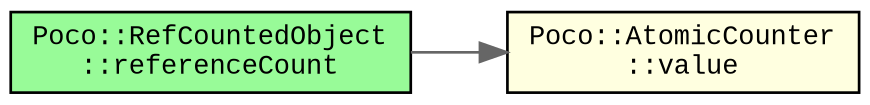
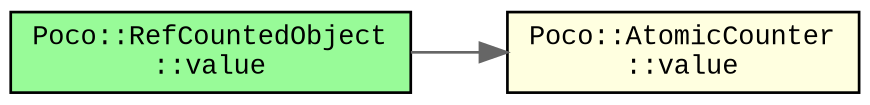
(211, 52) -> (211, 52)
